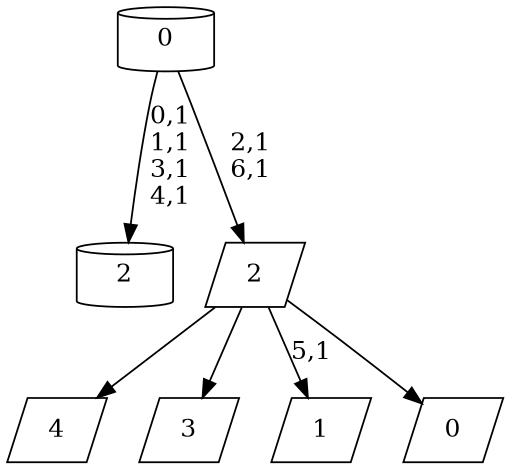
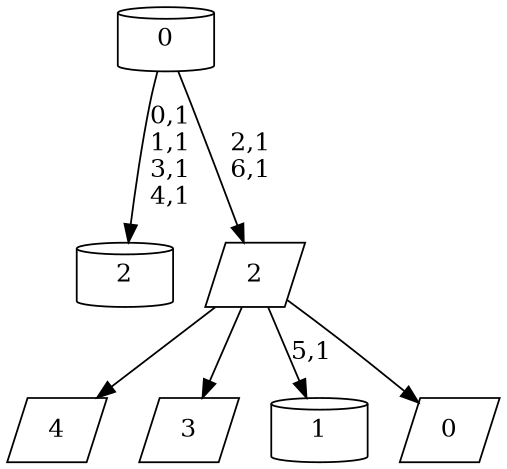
(321, 430) -> (319, 430)
